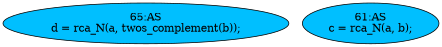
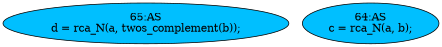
(371, 23) -> (371, 23)
